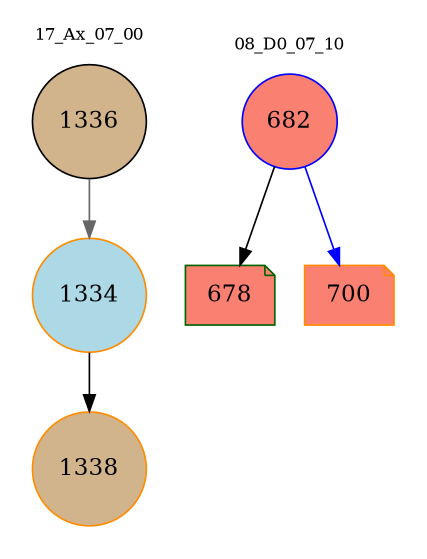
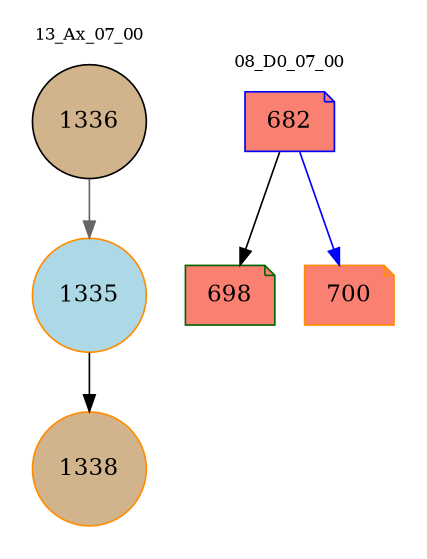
(89, 36) -> (89, 36)
(290, 45) -> (290, 63)
(290, 122) -> (290, 122)
(89, 295) -> (89, 295)
(230, 295) -> (230, 295)
